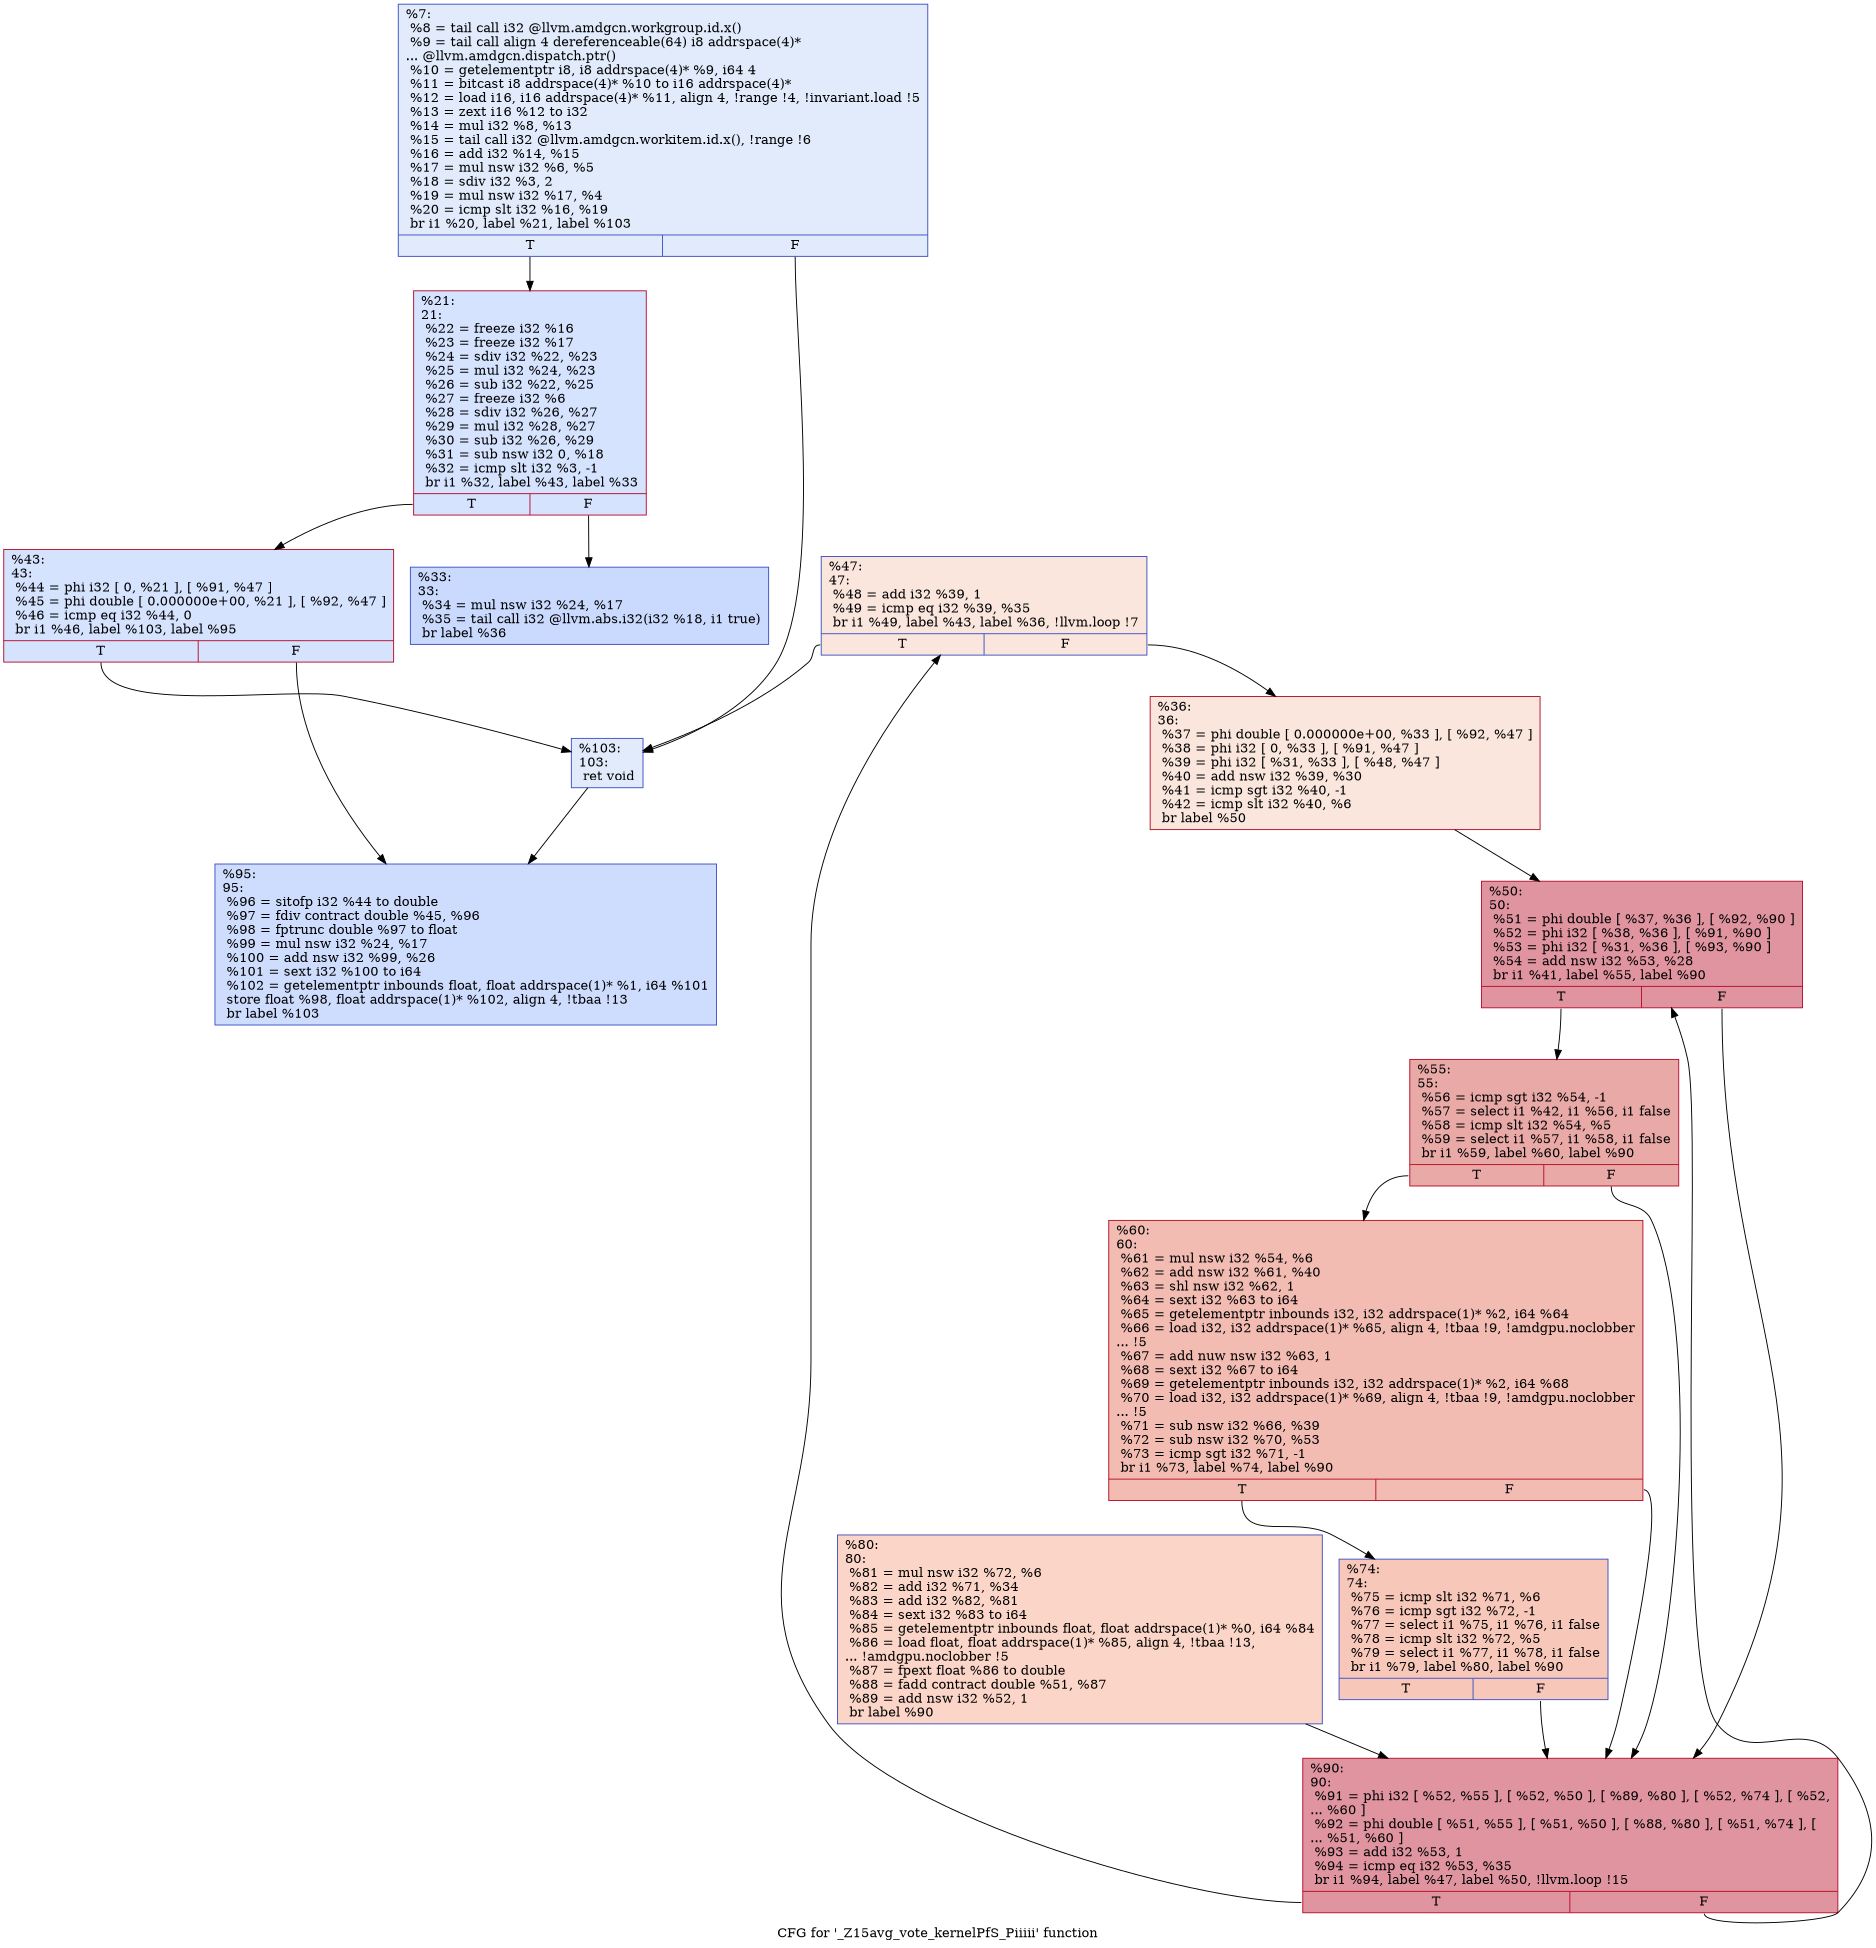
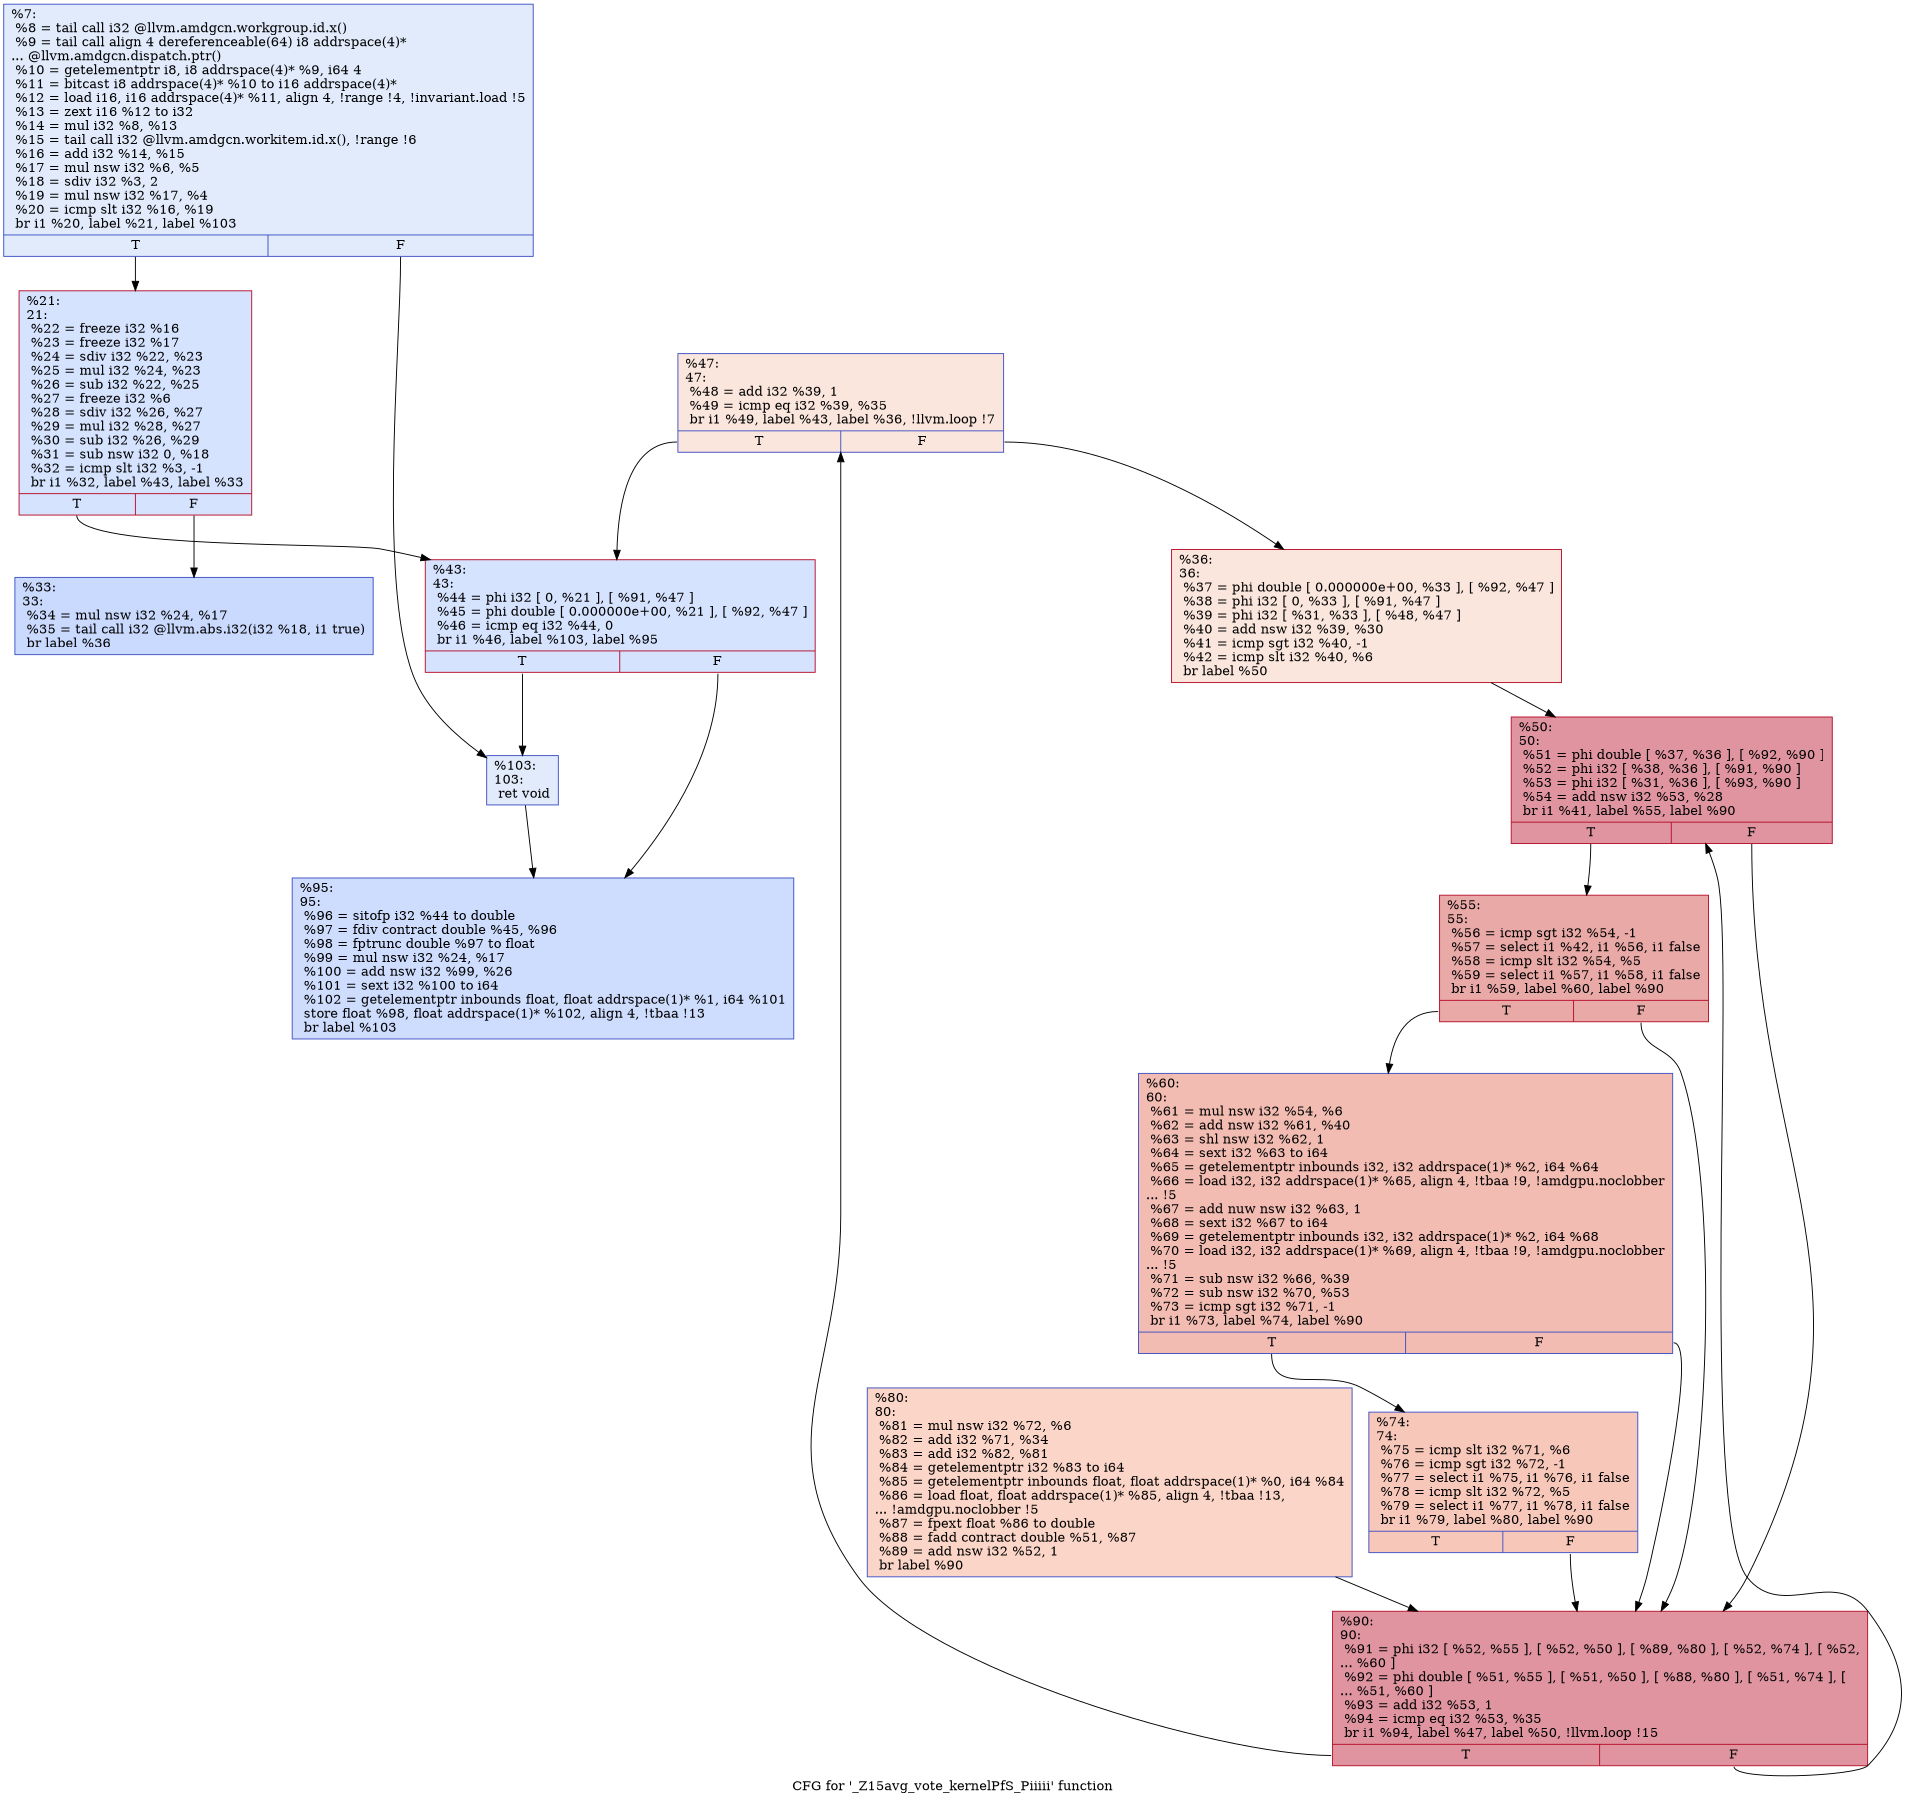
(748, 704) -> (628, 483)
(1376, 1360) -> (1406, 1213)
(936, 1615) -> (1000, 1468)
